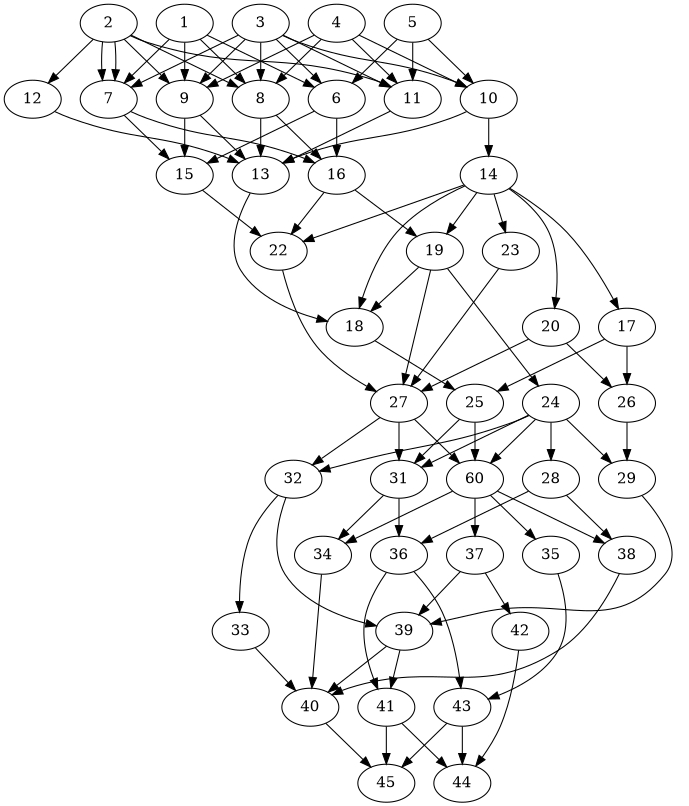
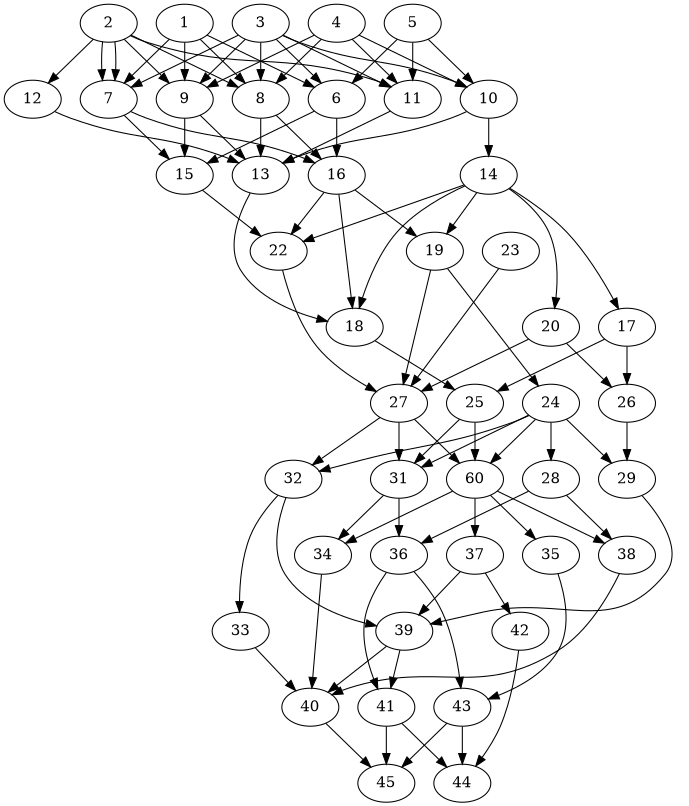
(498, 208) -> none
(399, 286) -> (345, 246)
